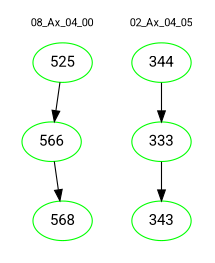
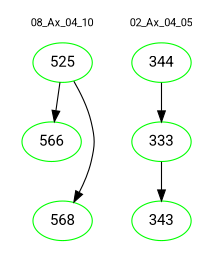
(63, 24) -> (63, 24)
(56, 176) -> (94, 136)
